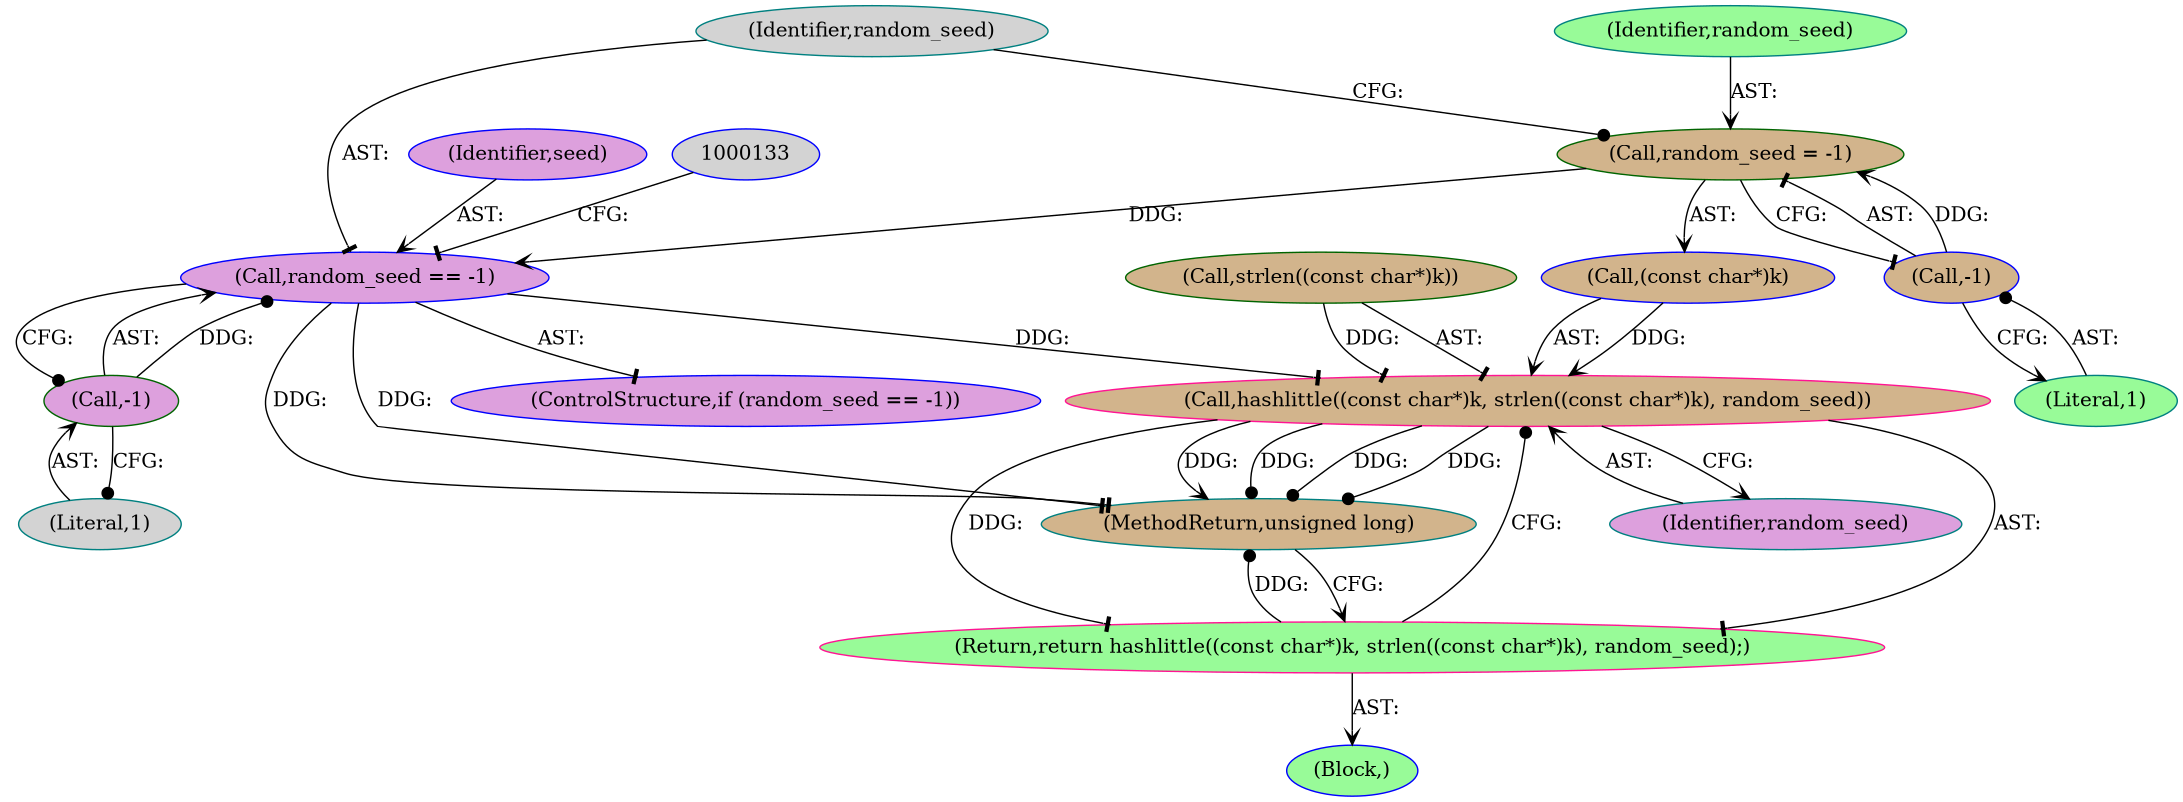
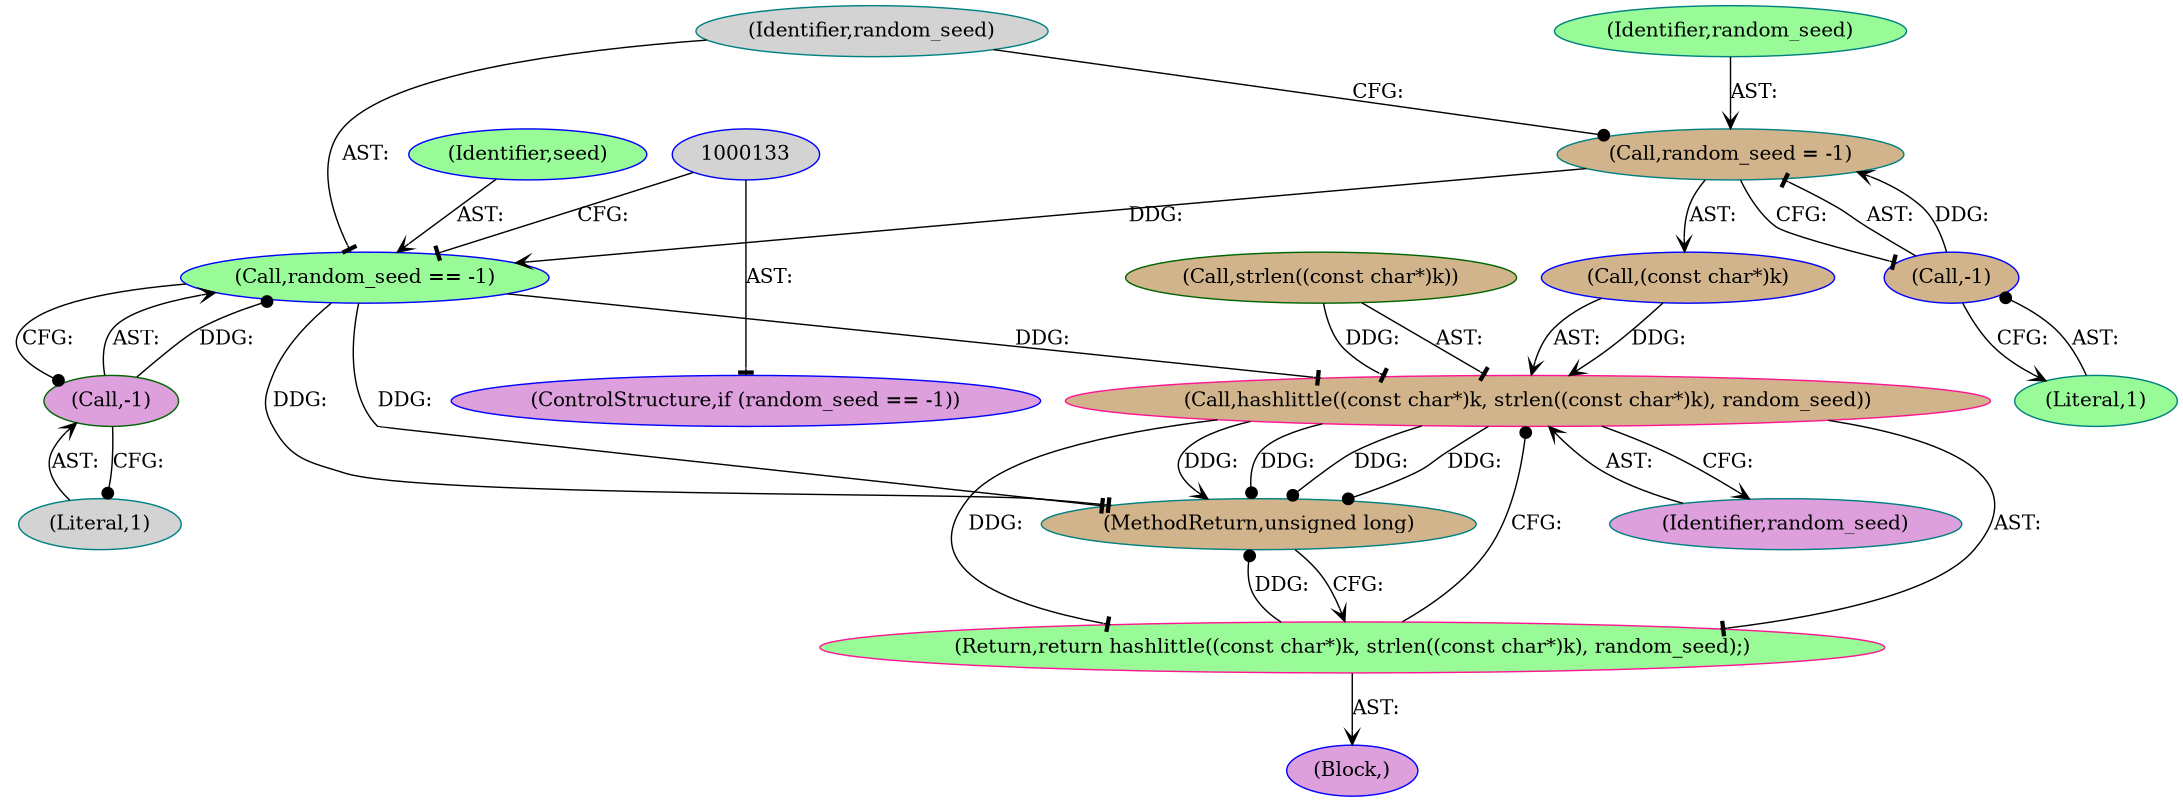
(528, 154) -> (528, 154)
(1730, 154) -> (1730, 154)
(365, 278) -> (365, 278)
(521, 344) -> (746, 274)
(1352, 771) -> (1352, 771)
